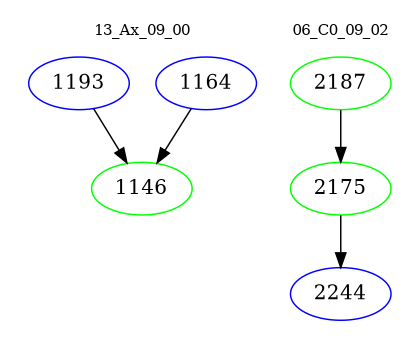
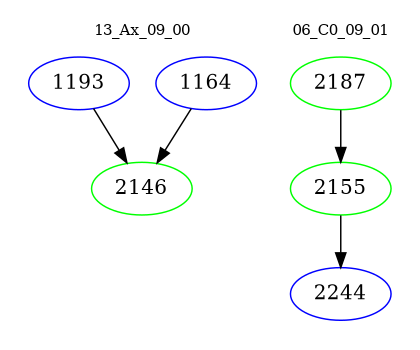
(341, 31) -> (341, 31)
(142, 189) -> (142, 189)
(341, 189) -> (341, 189)
